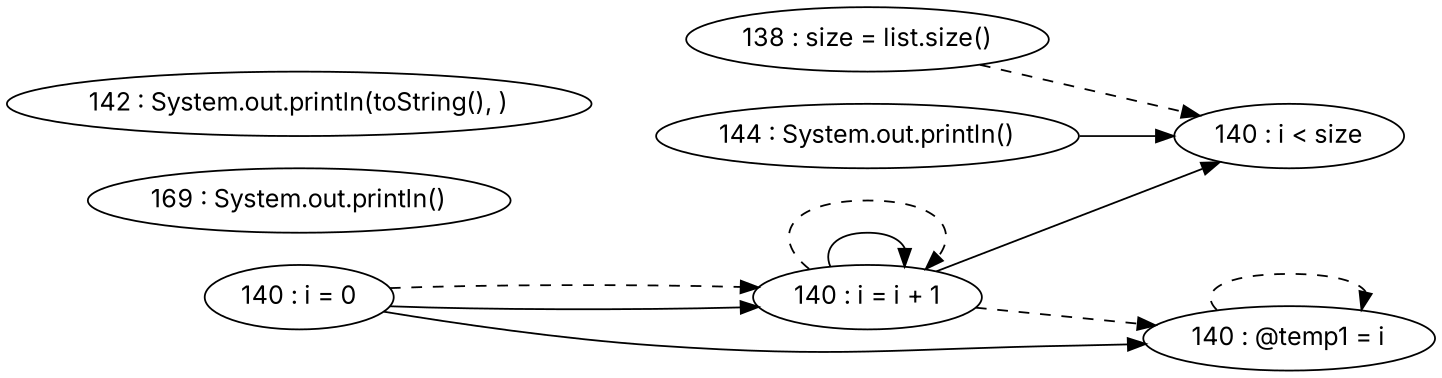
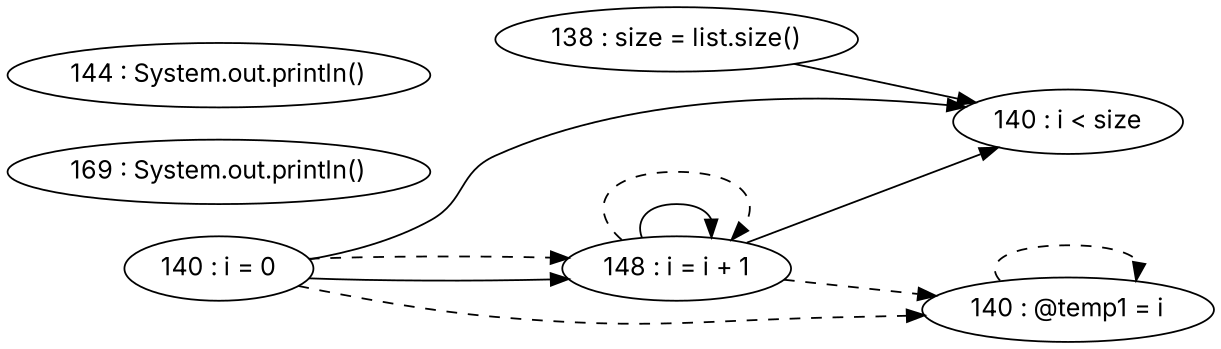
(1081, 88) -> (876, 81)
(299, 104) -> none
(1118, 136) -> (609, 119)
(867, 297) -> (677, 269)
(755, 351) -> (601, 323)
